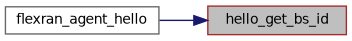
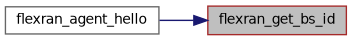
(277, 20) -> (277, 20)
